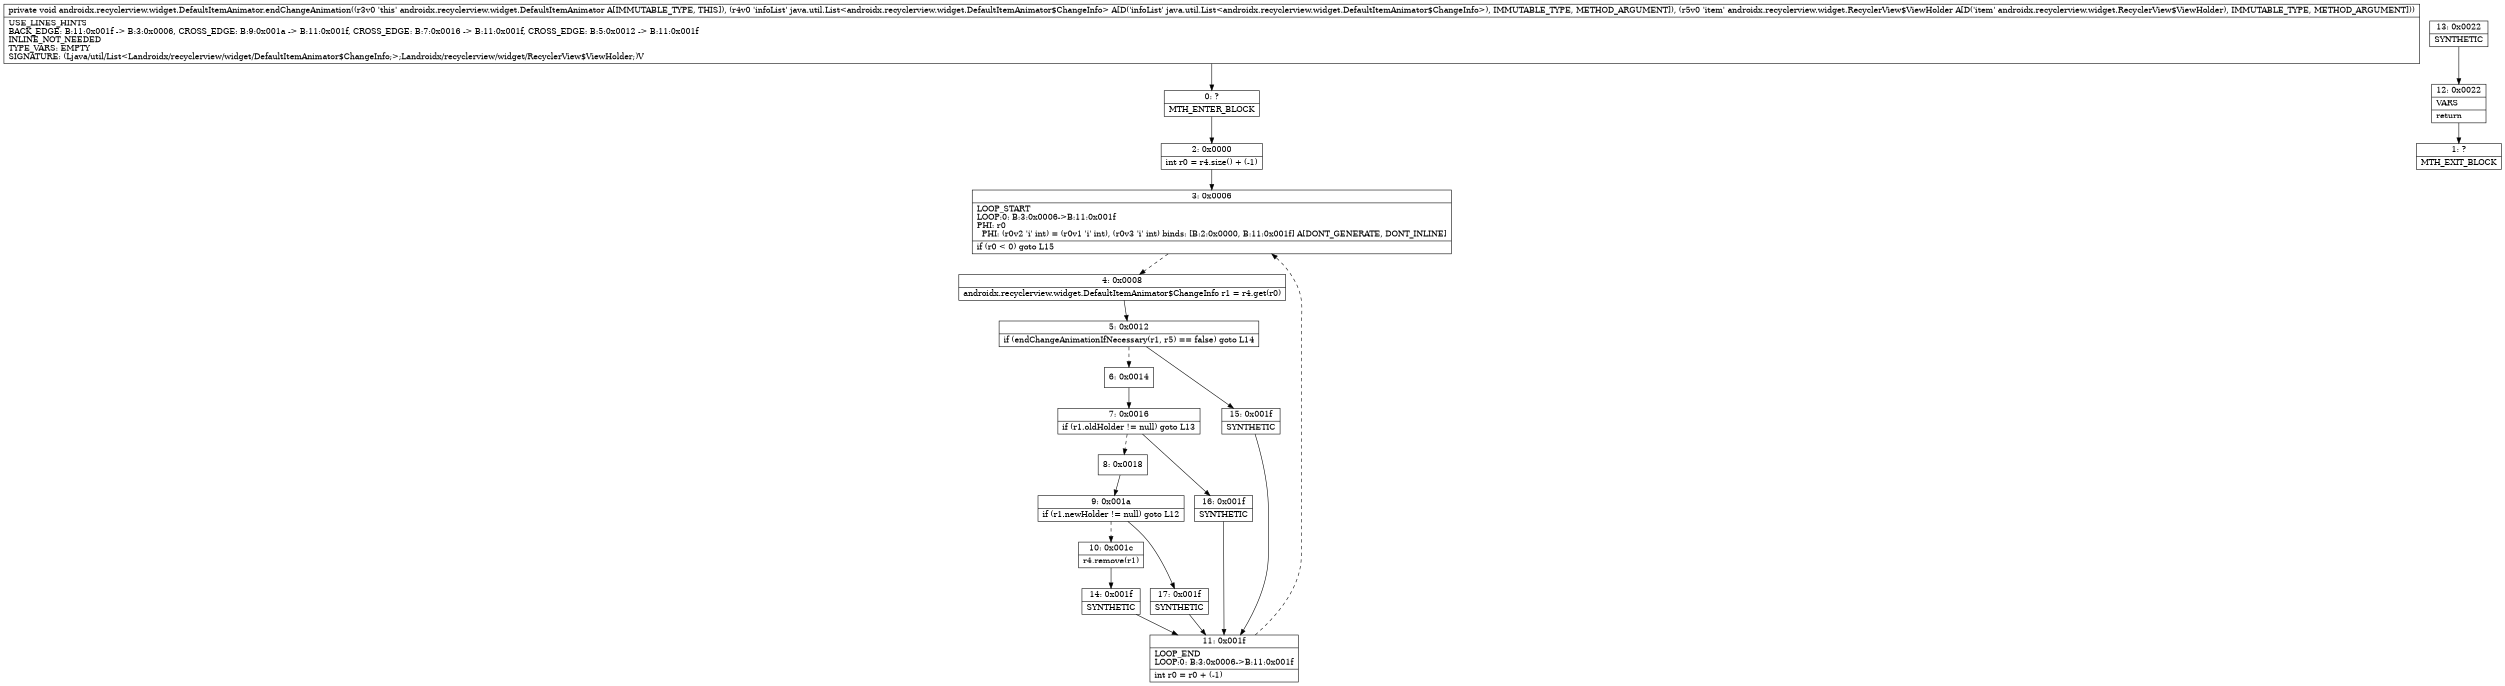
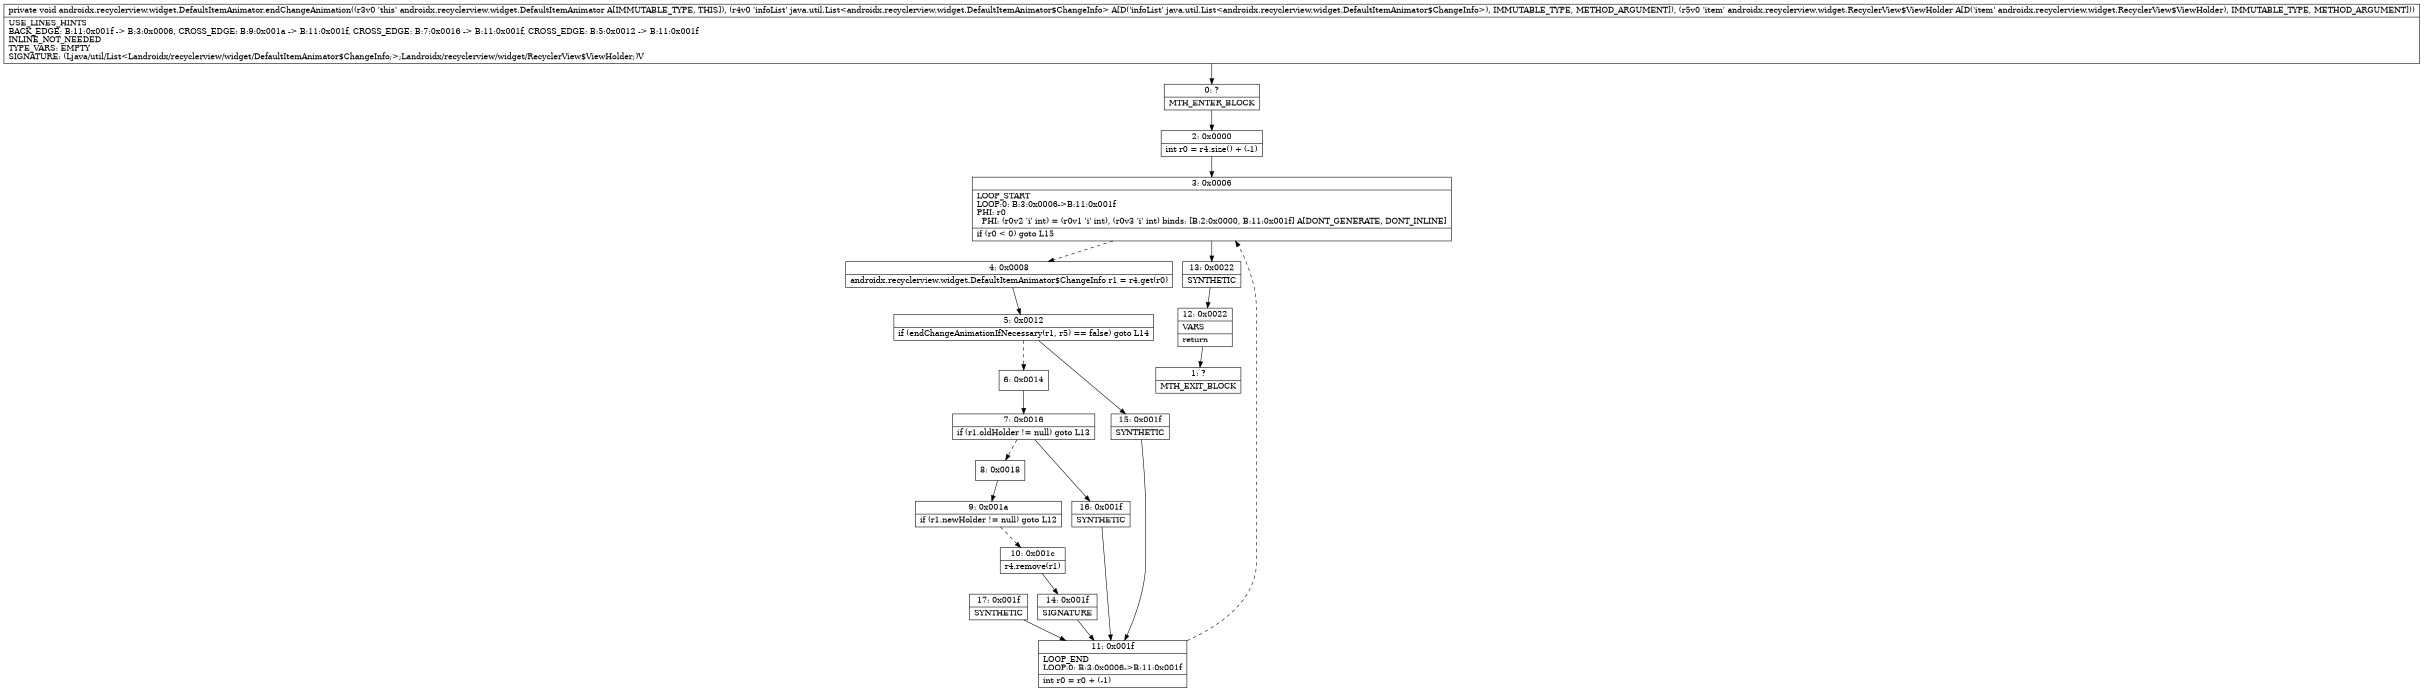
none -> (1212, 248)
(1154, 549) -> none
(1111, 608) -> (1067, 613)
